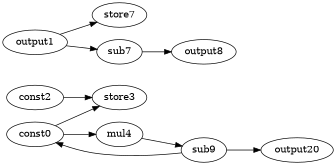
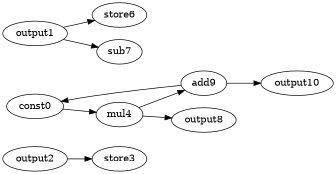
(119, 15) -> (119, 15)
(153, 52) -> (154, 117)
(35, 98) -> (35, 159)
(74, 117) -> none
(204, 150) -> (204, 83)
(297, 150) -> (297, 83)
